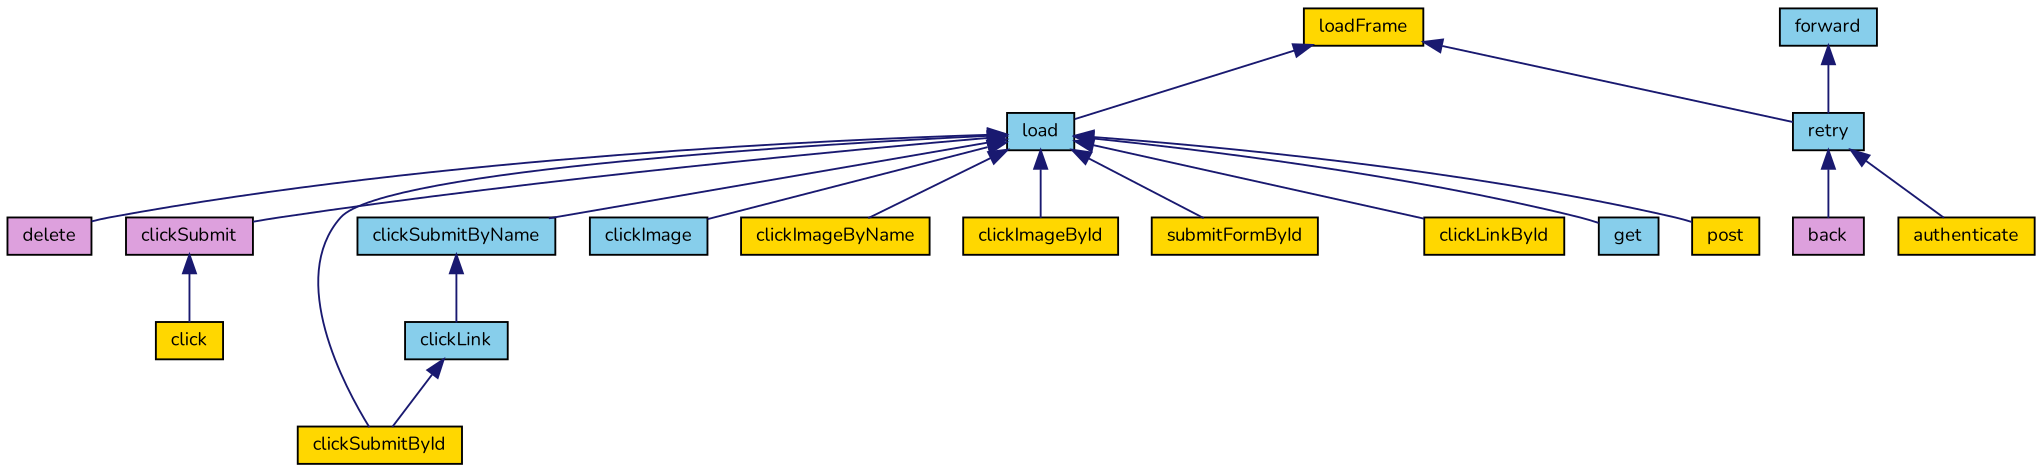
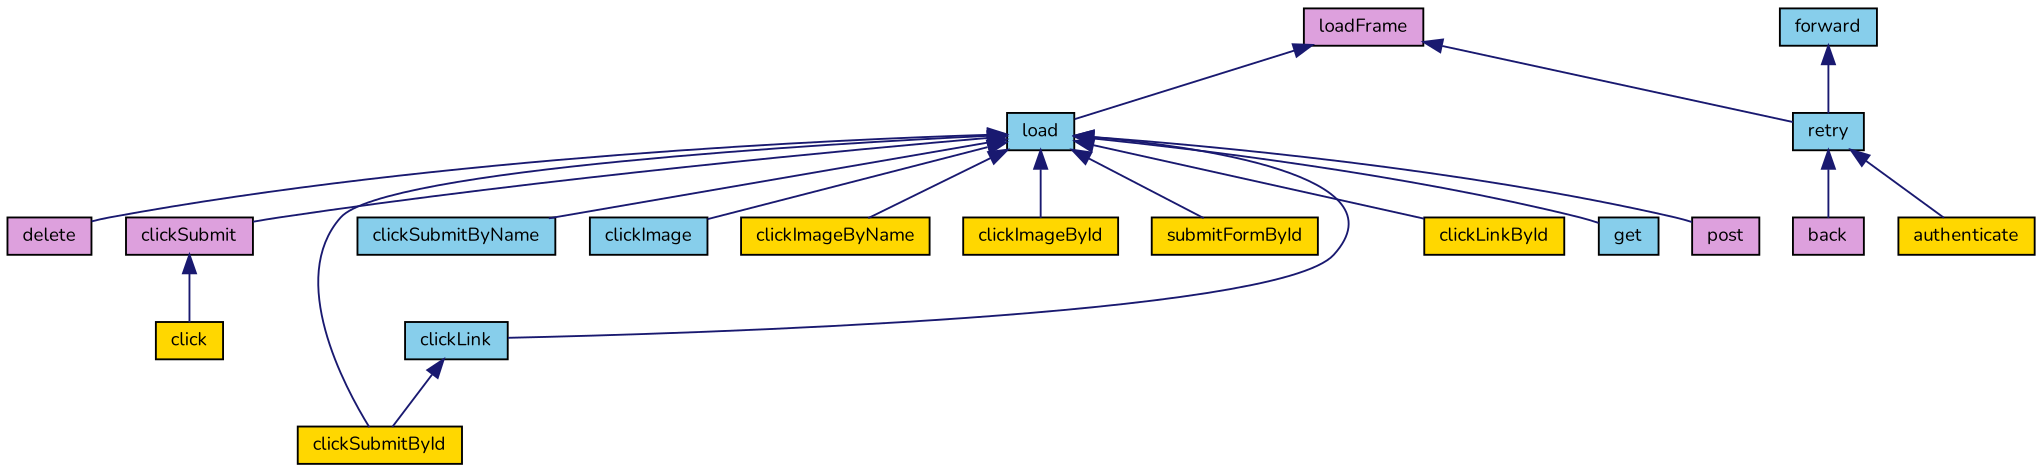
(1364, 27) -> (1364, 27)
(1726, 236) -> (1726, 236)
(456, 298) -> (1082, 308)
